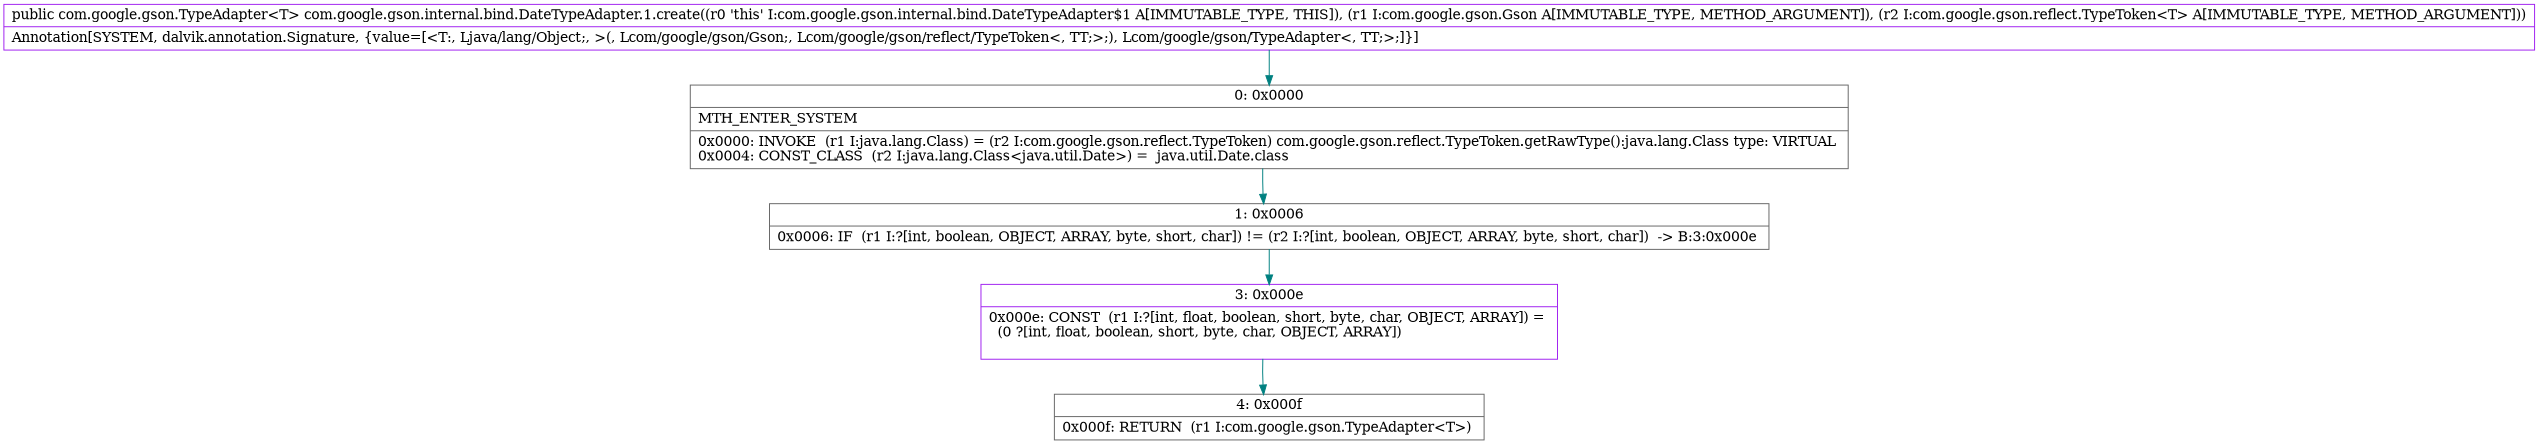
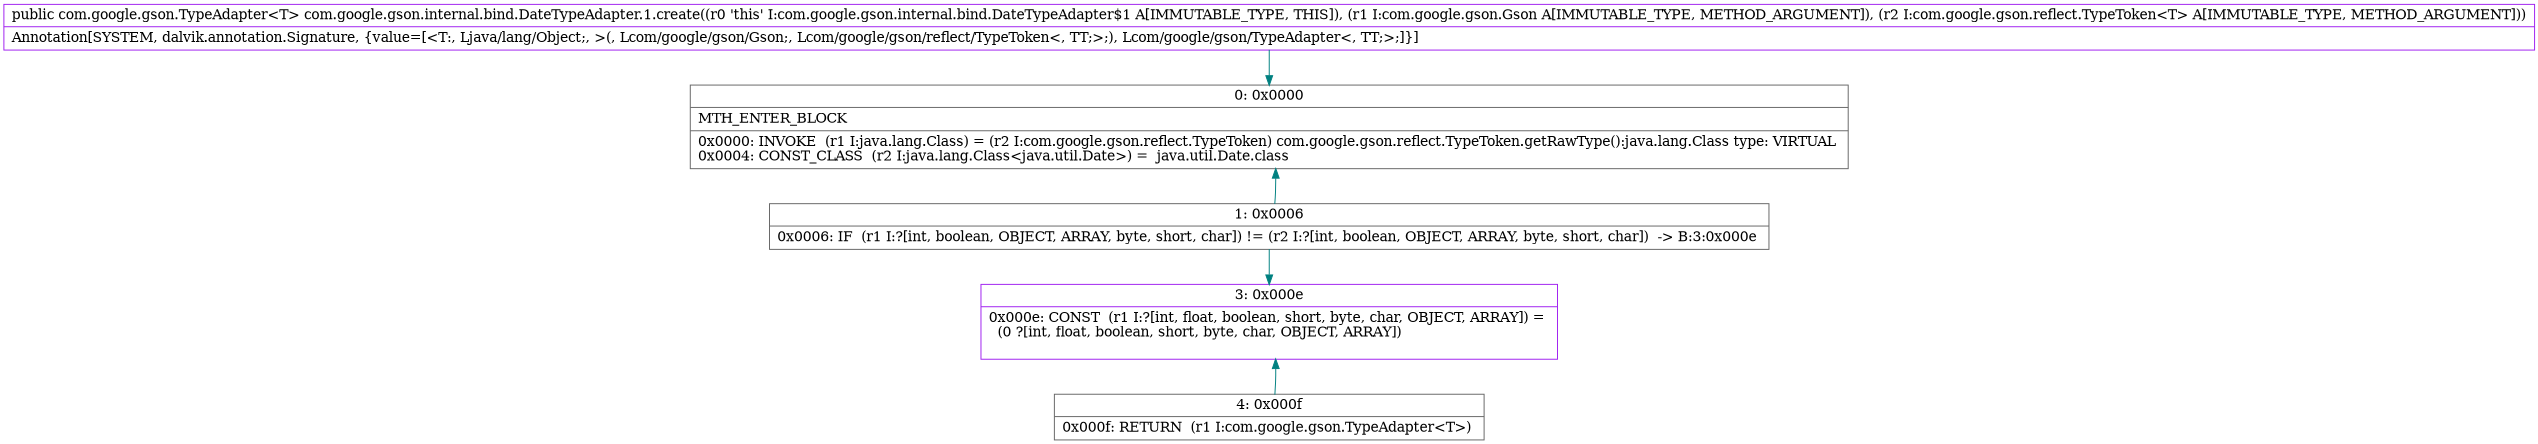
(778, 119) -> (773, 119)
(1263, 181) -> (1276, 191)
(1263, 372) -> (1276, 382)
